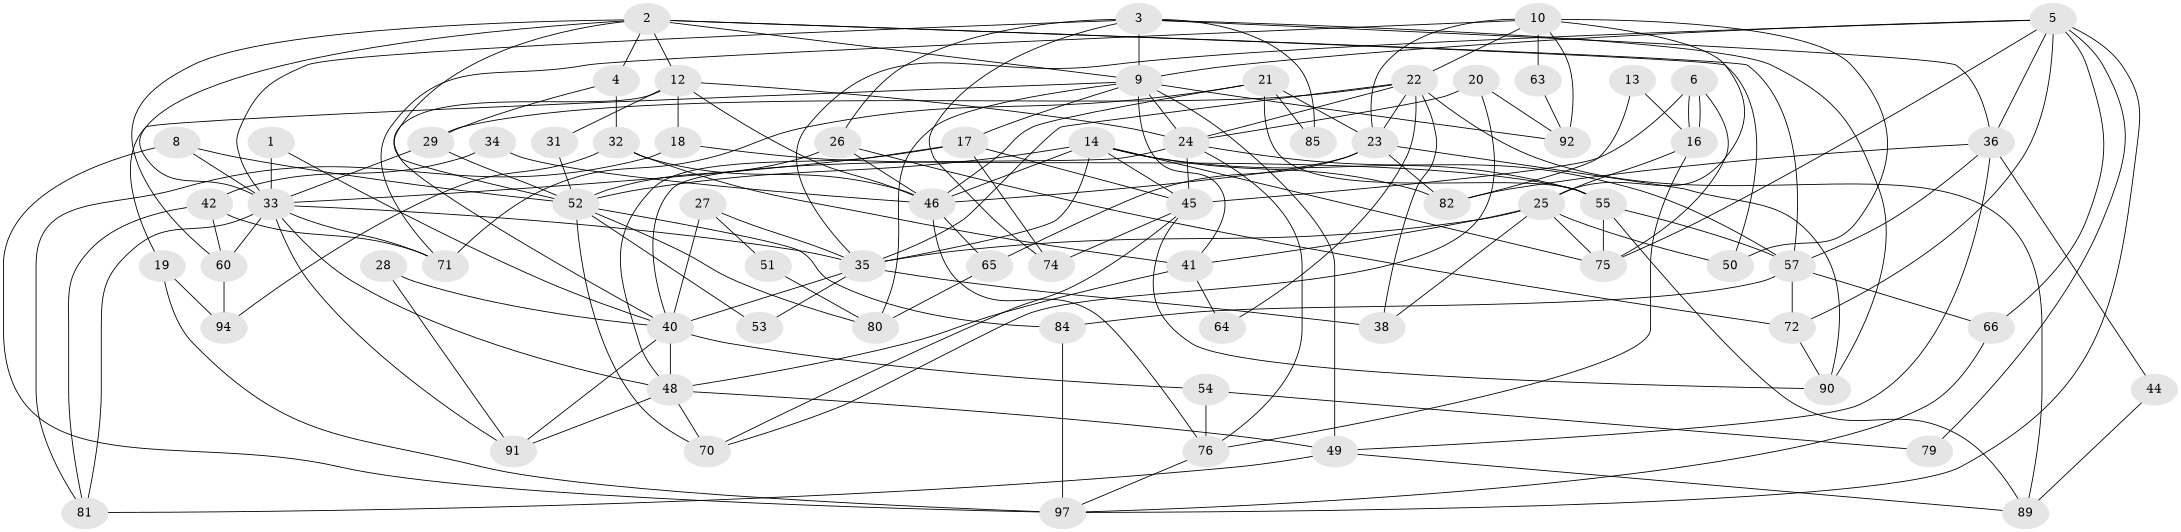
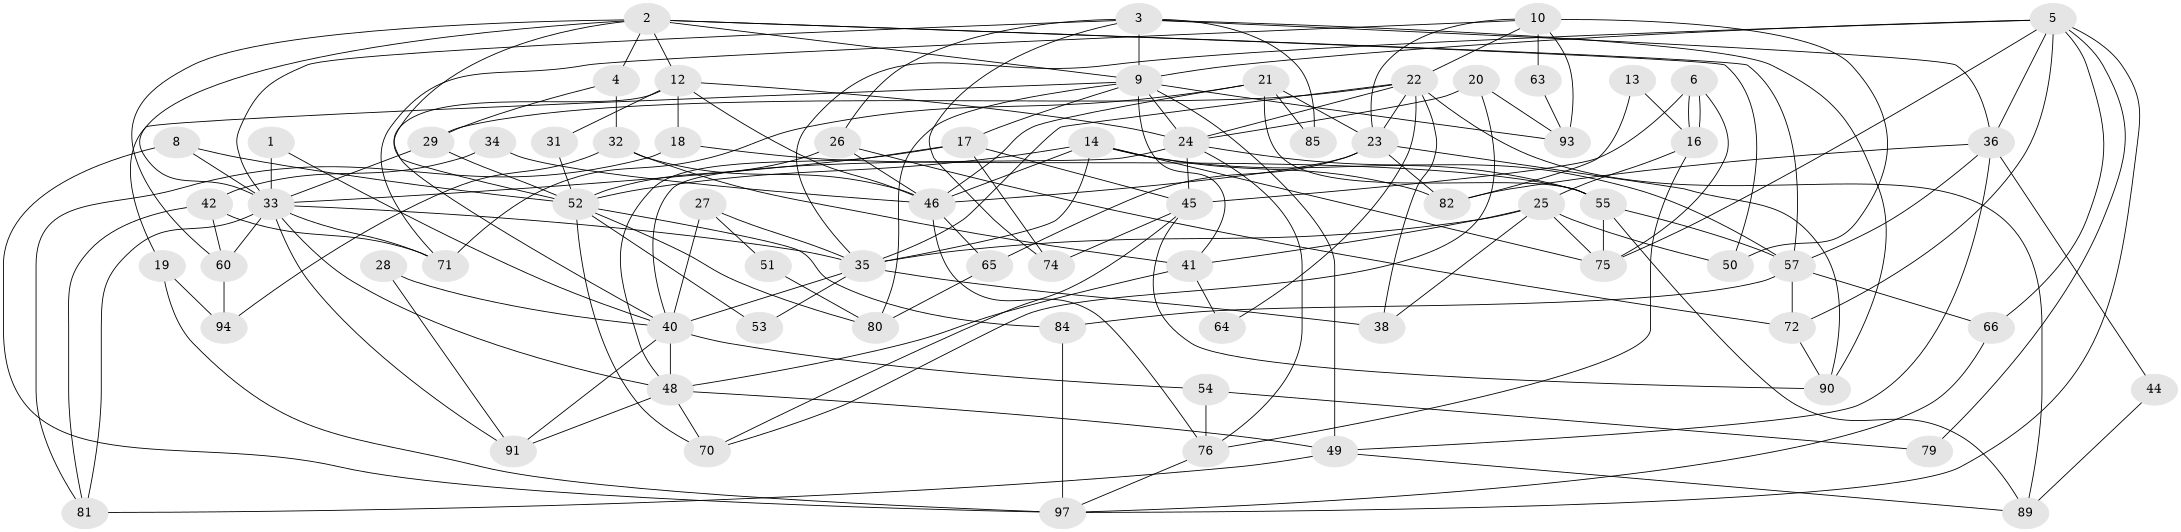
(1744, 114) -> none
(1567, 142) -> (1567, 142)
(1141, 173) -> none
